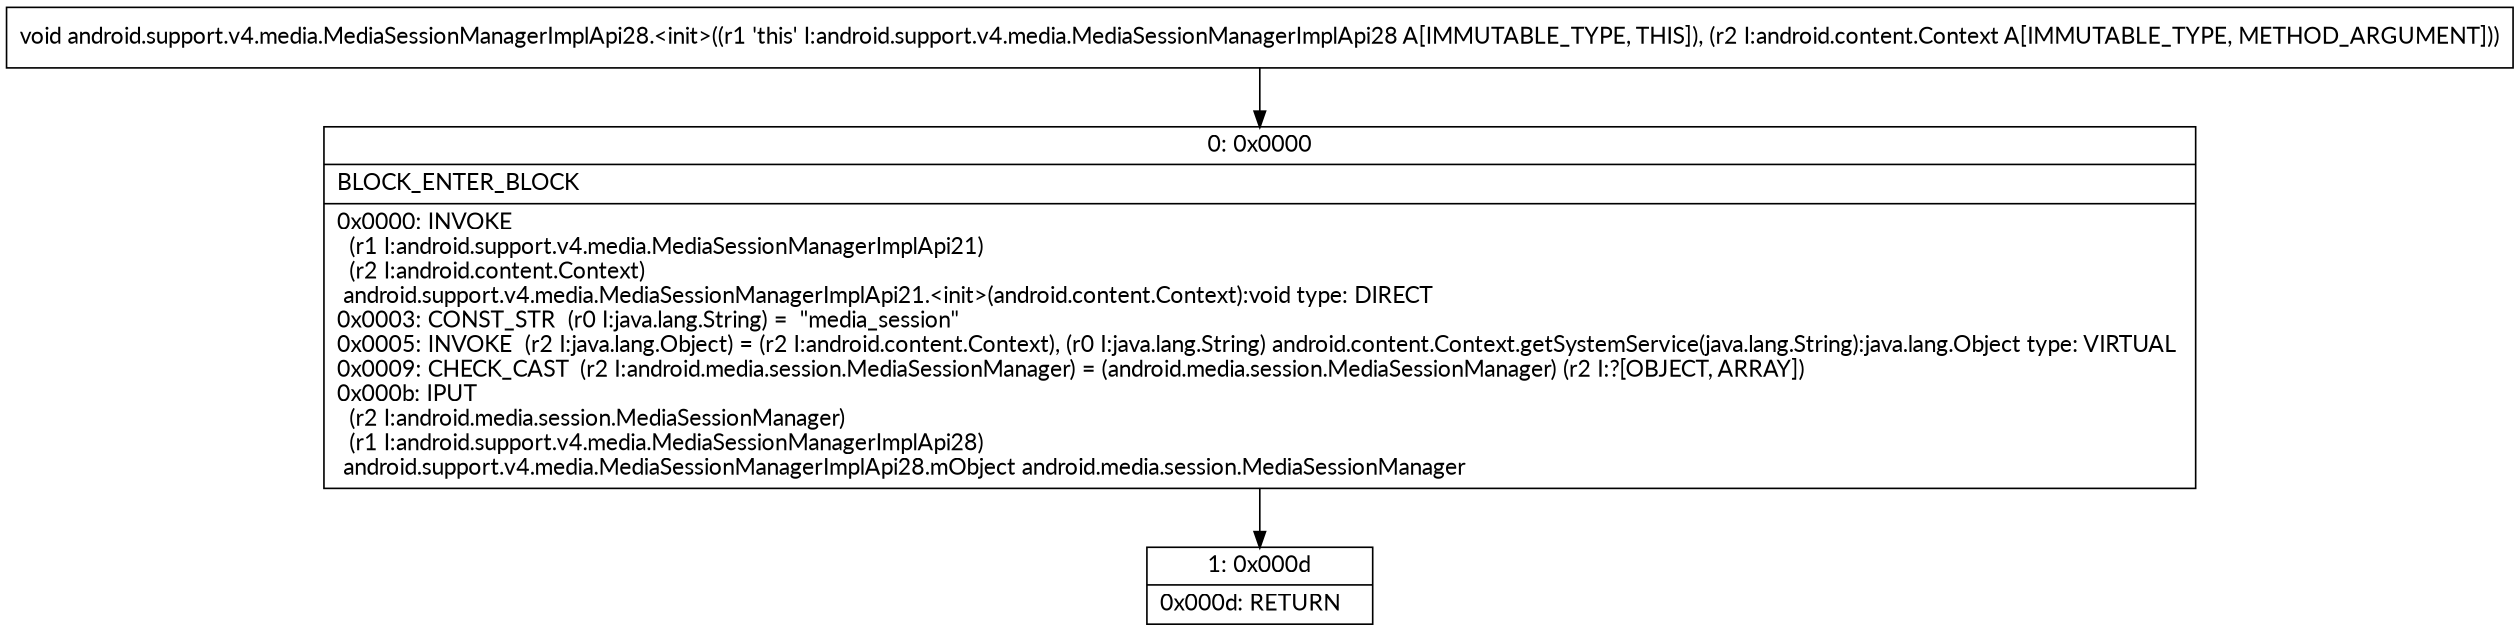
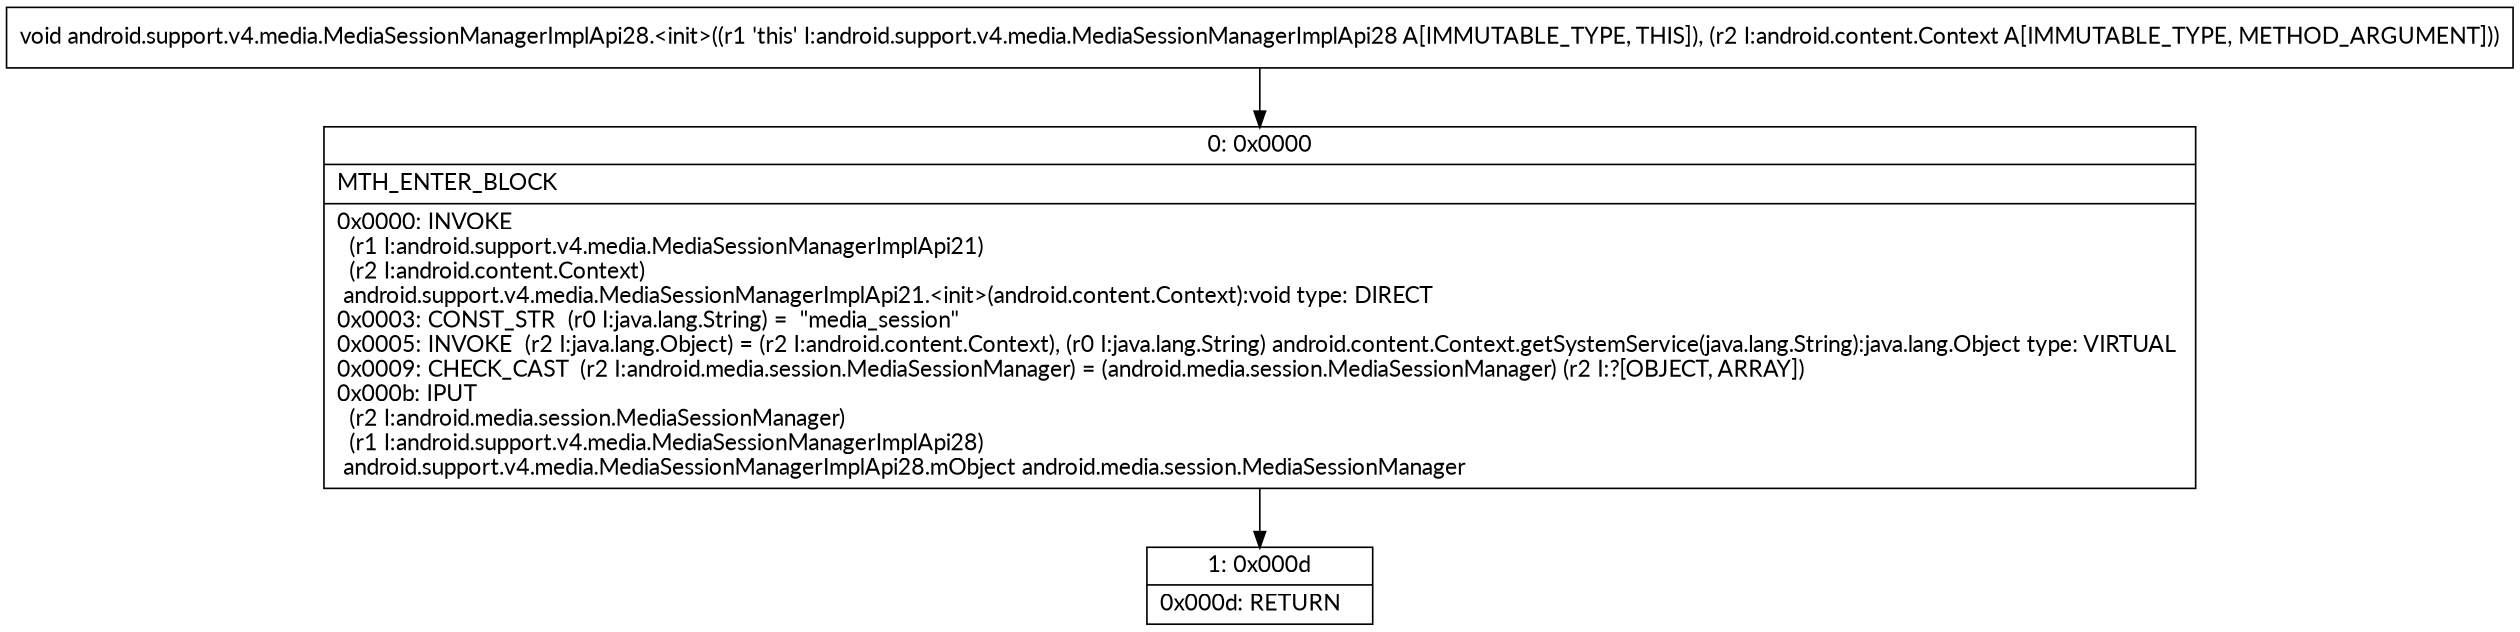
(458, 183) -> (447, 183)
